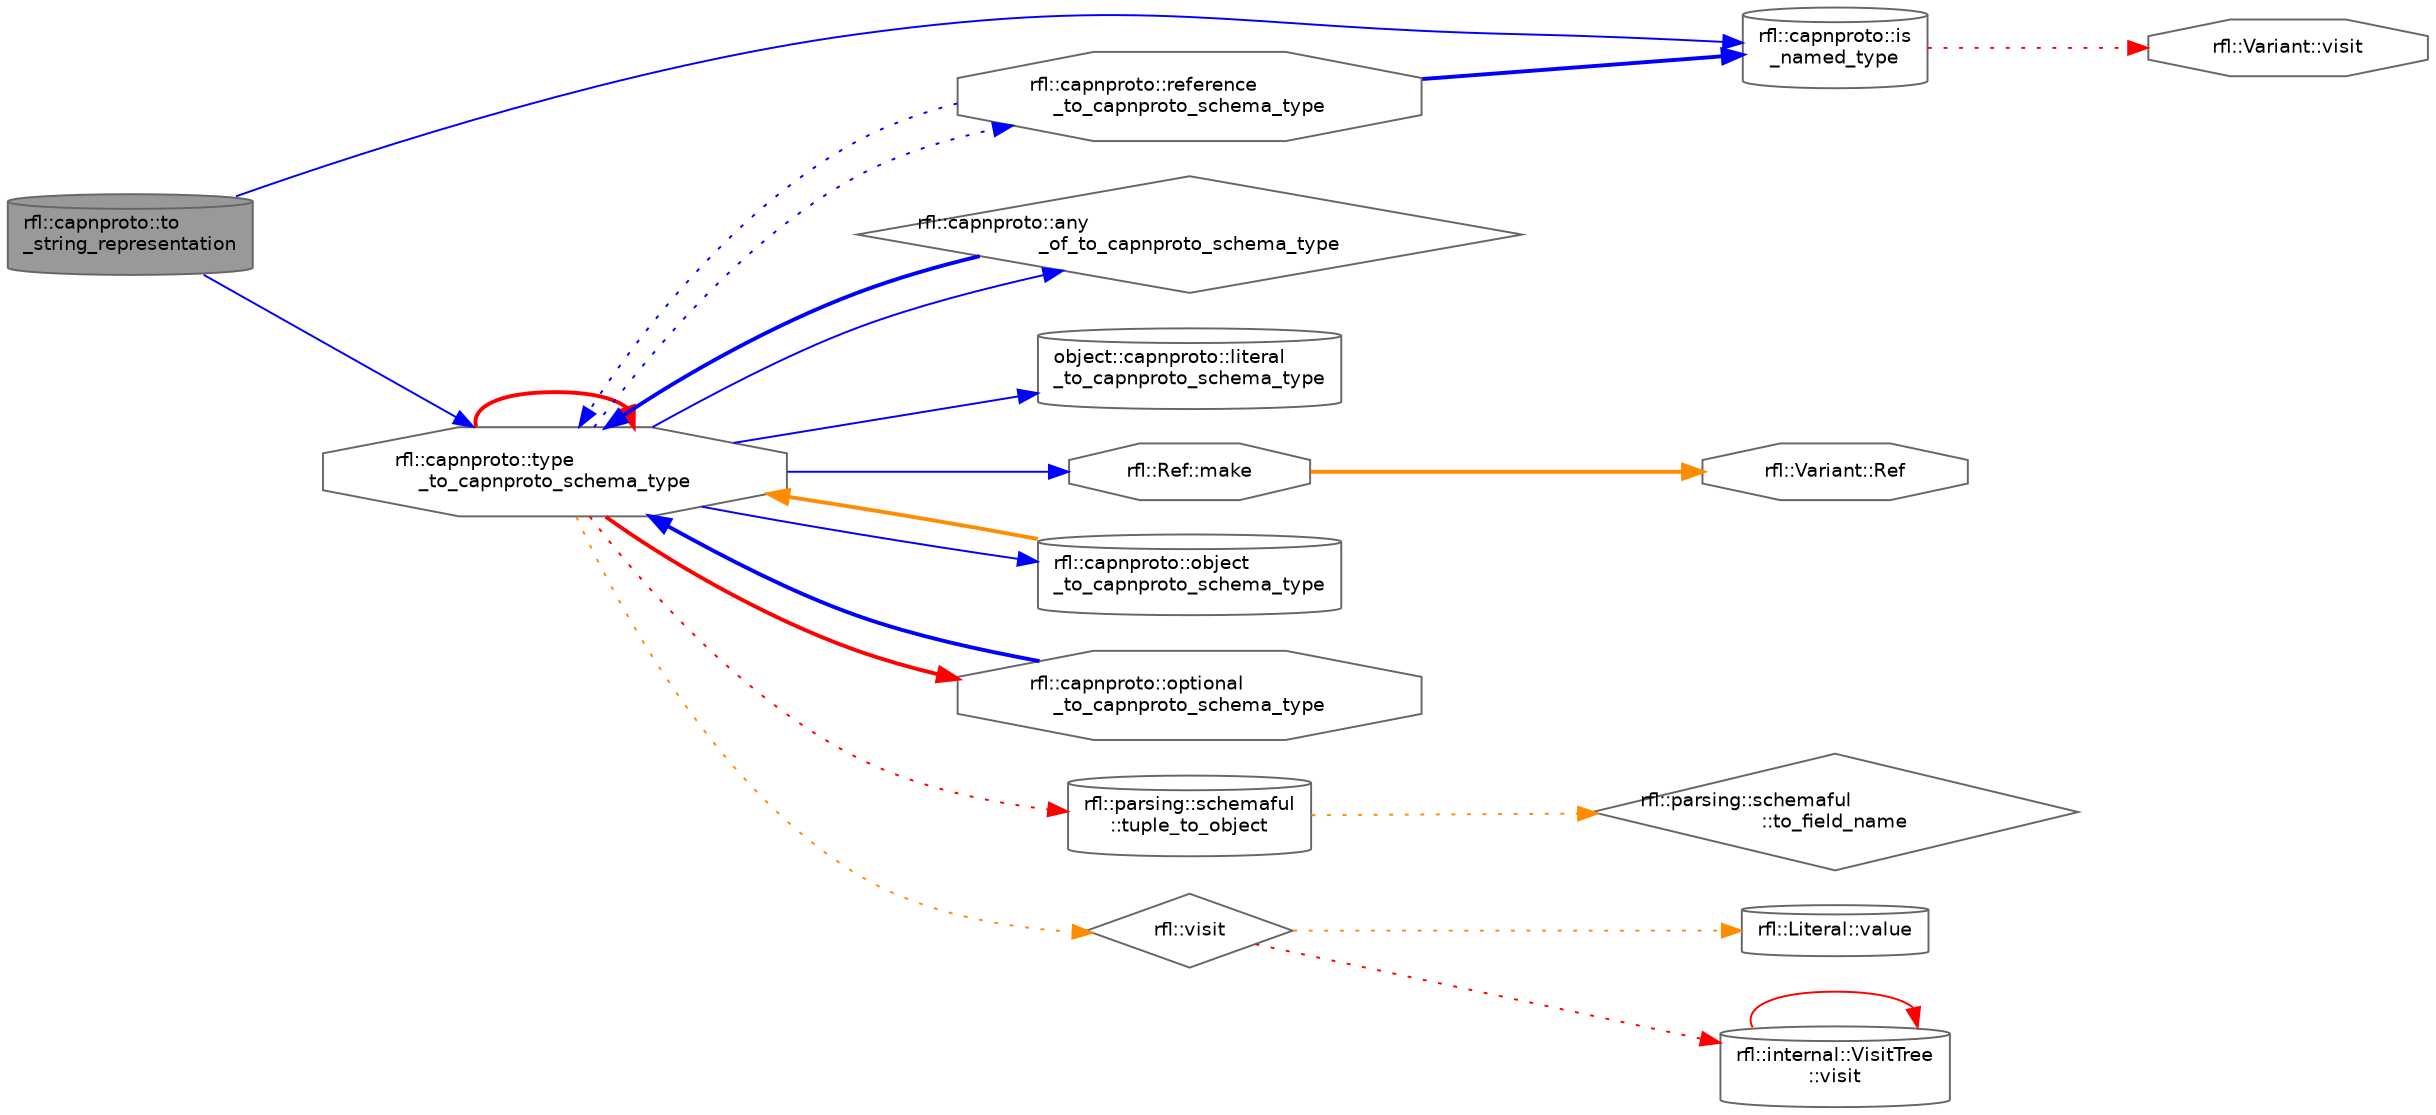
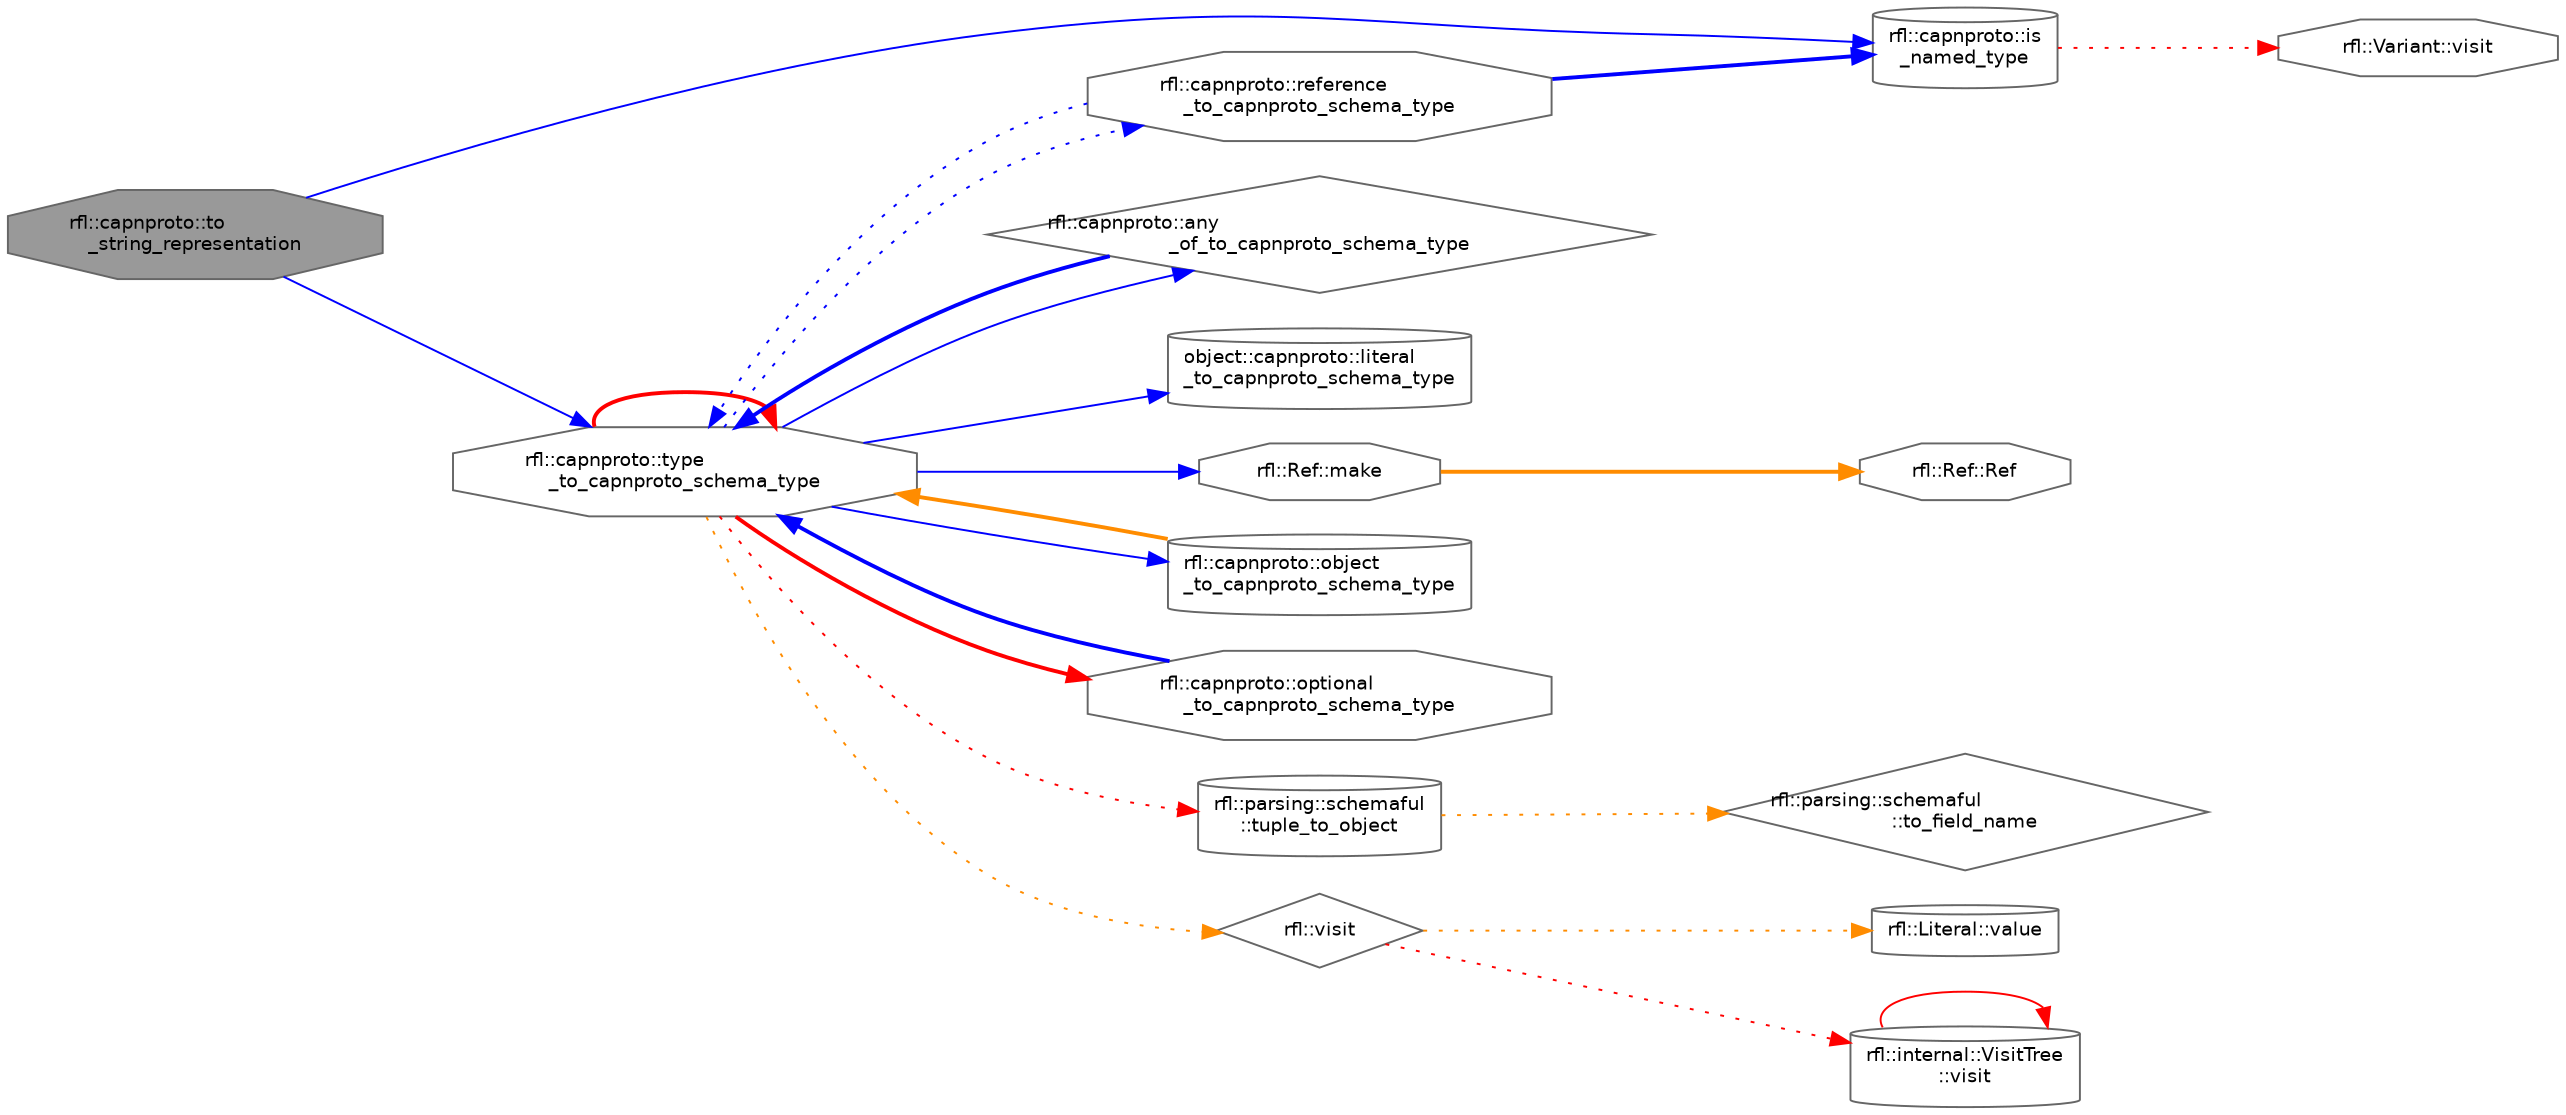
(130, 235) -> (195, 235)
(1835, 472) -> (1965, 472)
